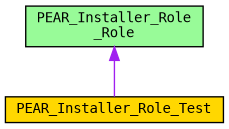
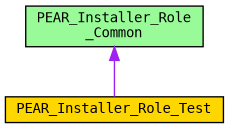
(114, 26) -> (114, 26)
